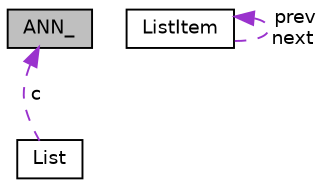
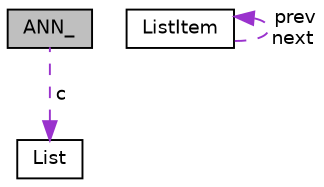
(25, 104) -> (50, 84)
